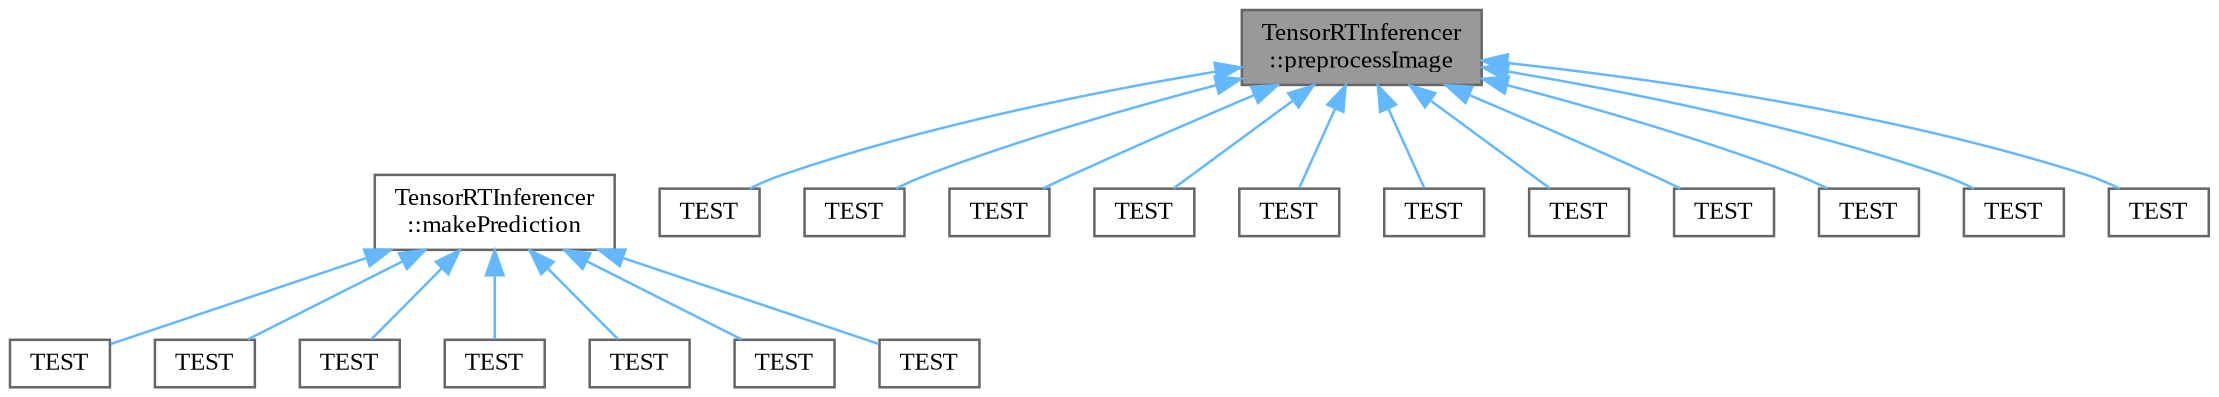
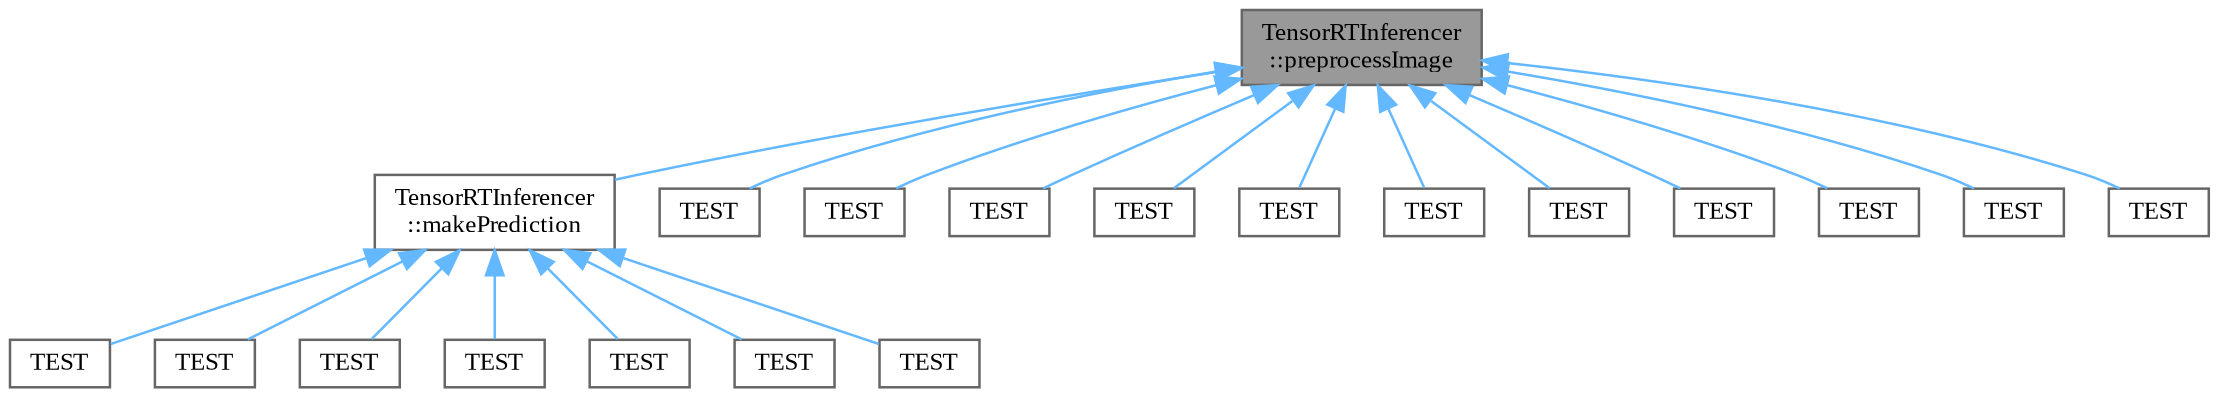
none -> (885, 127)
